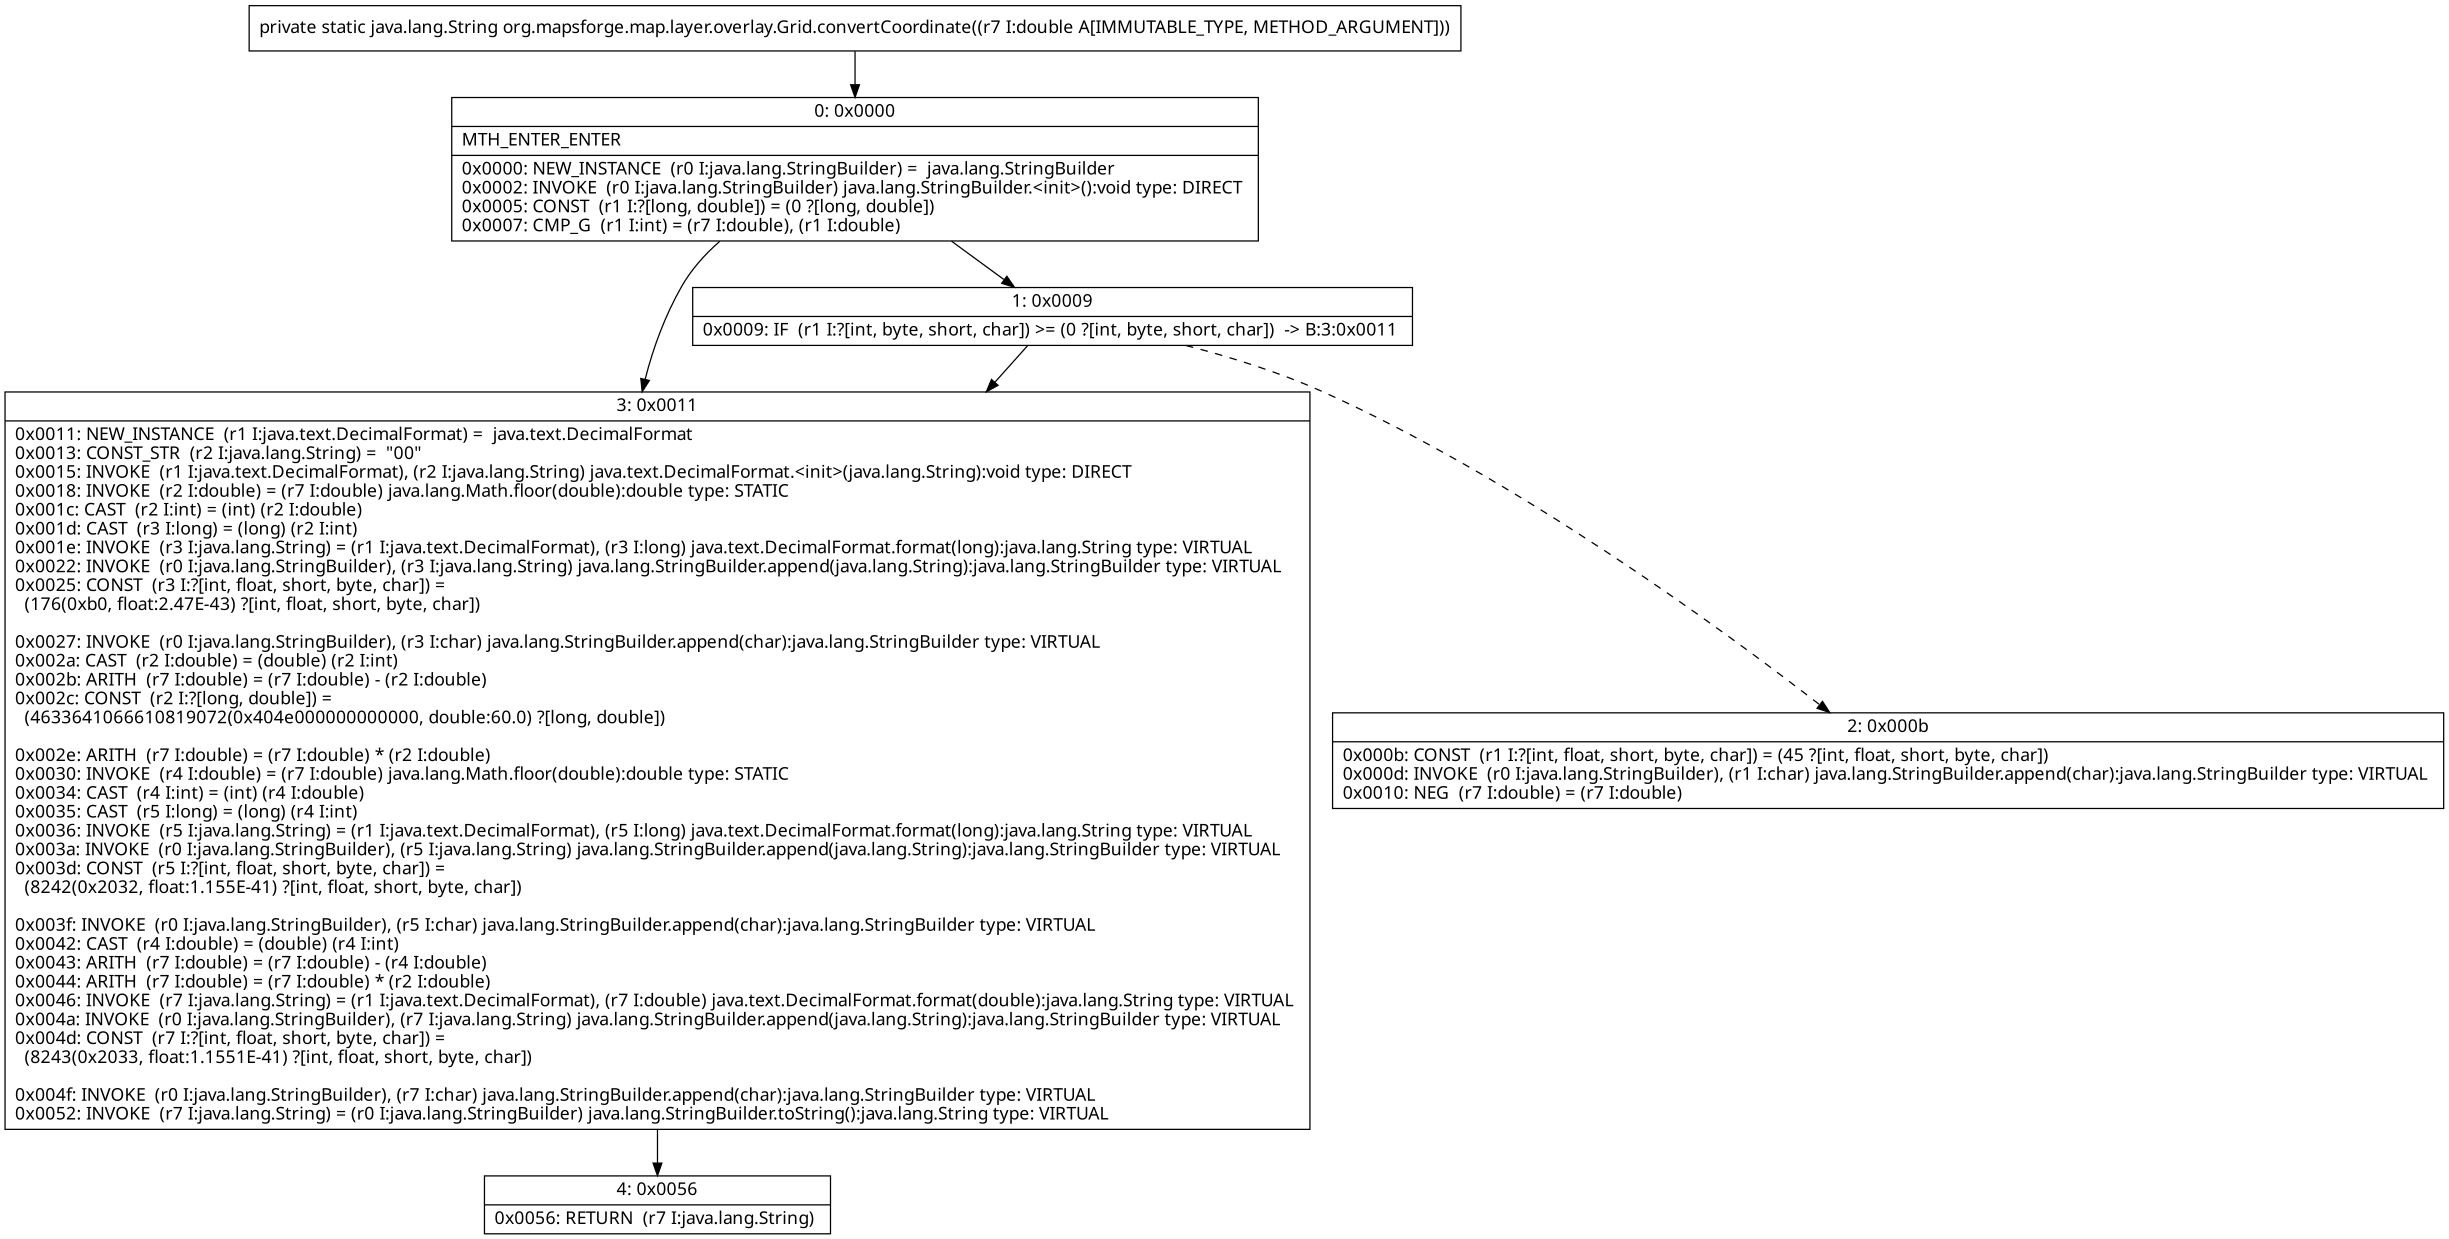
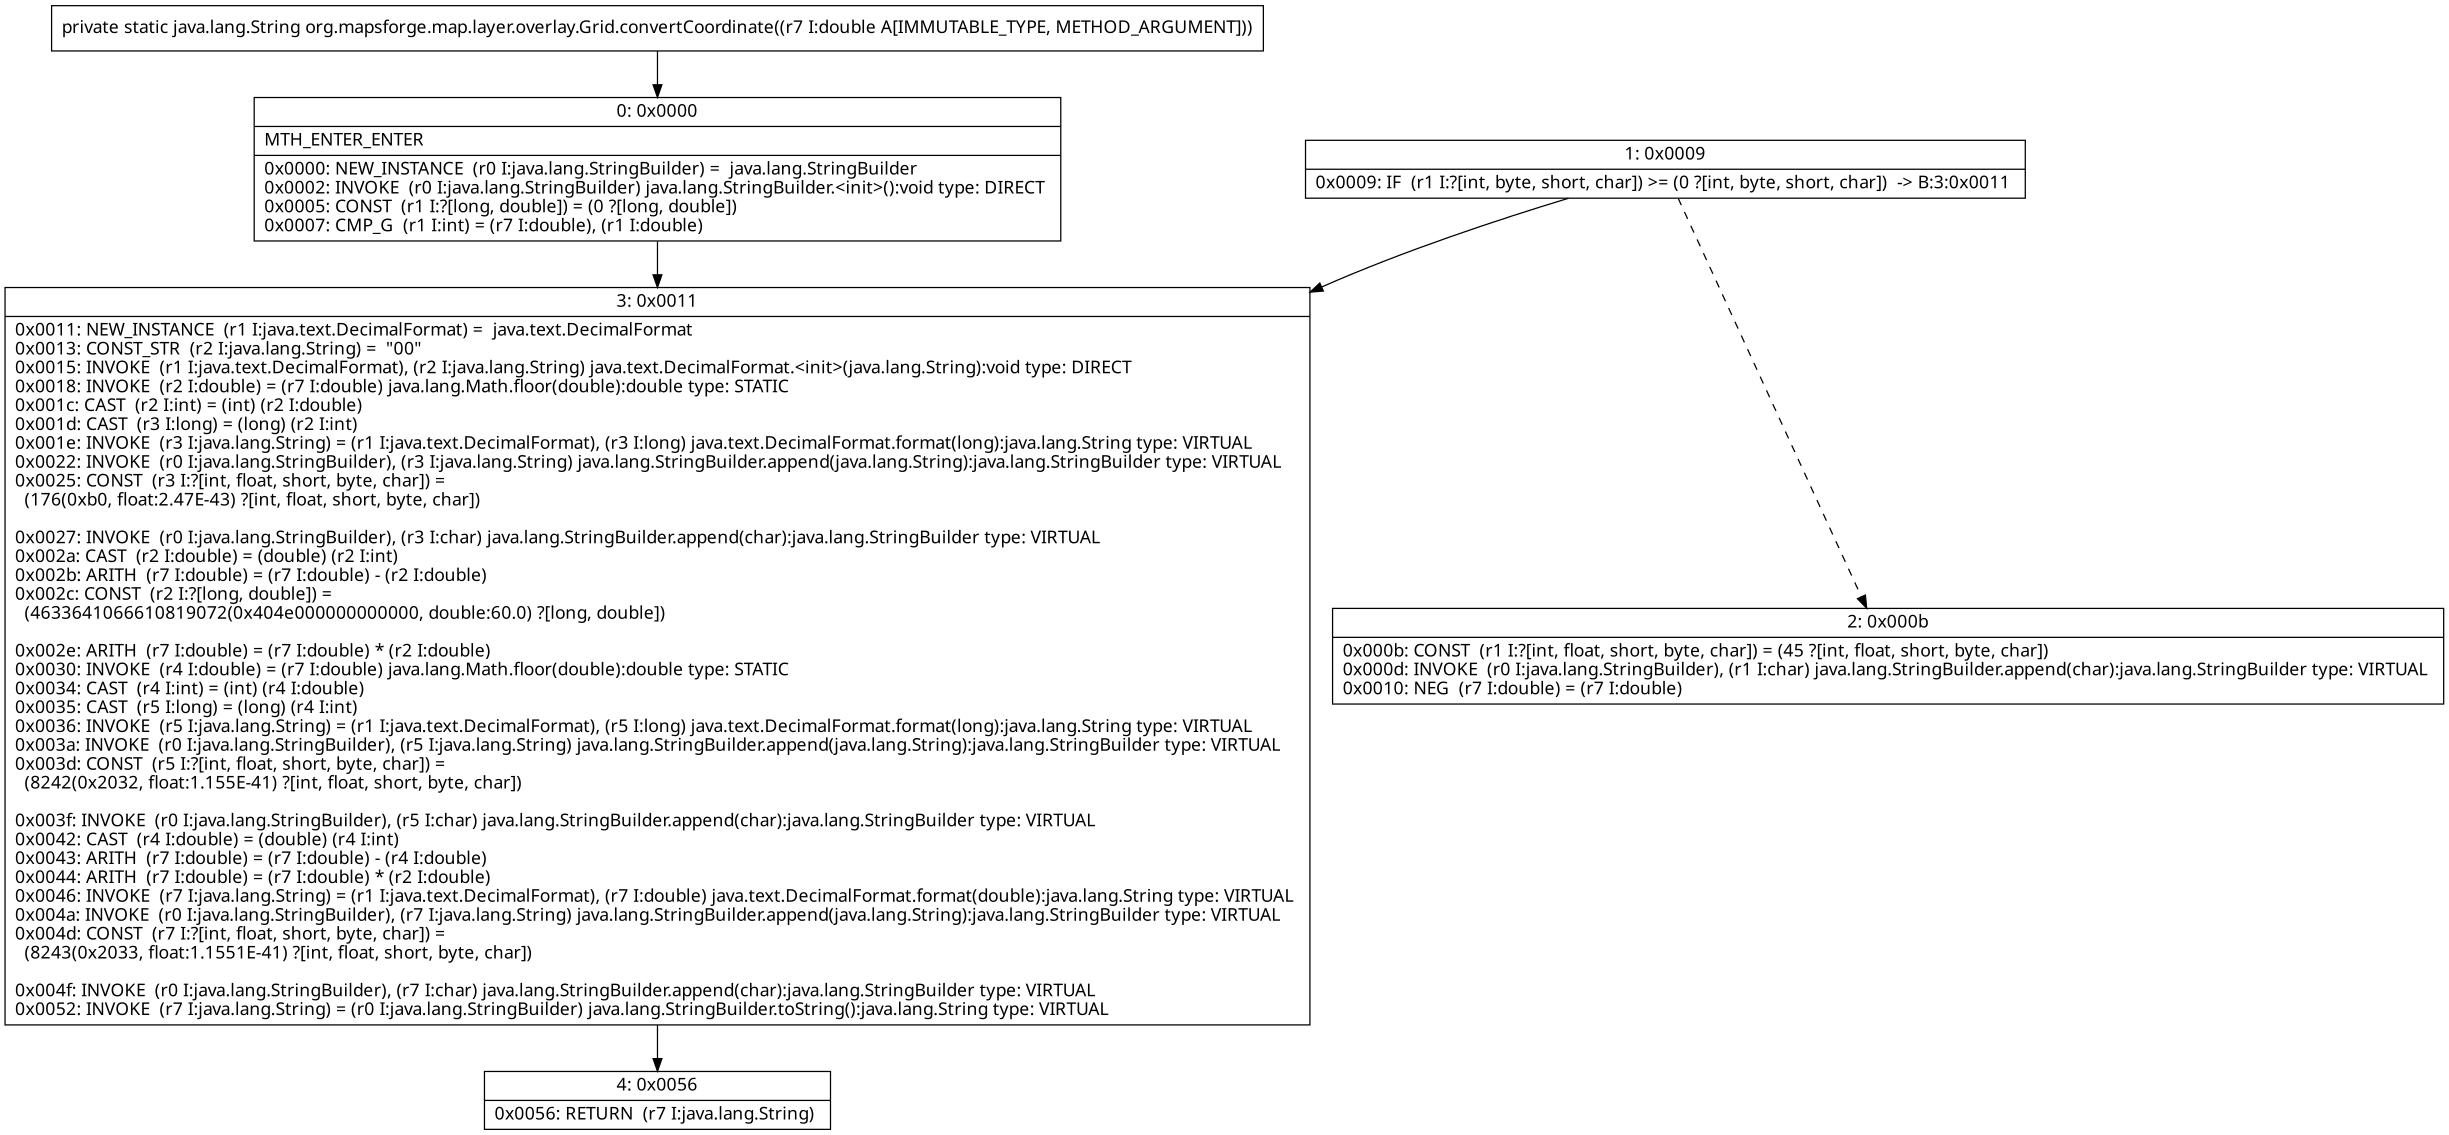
(978, 260) -> none
